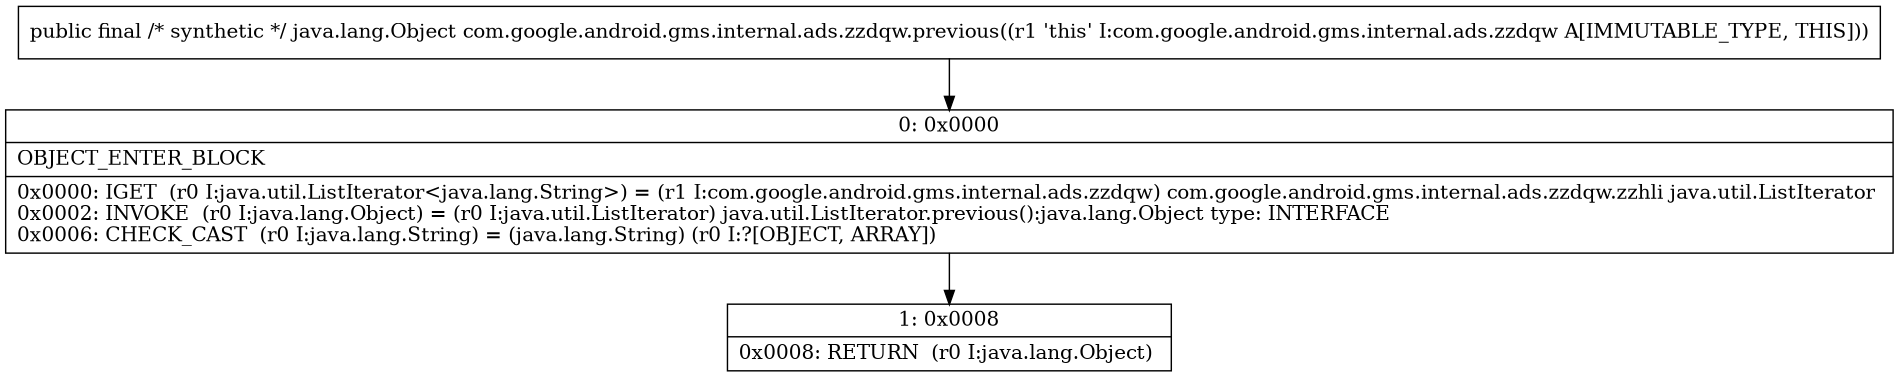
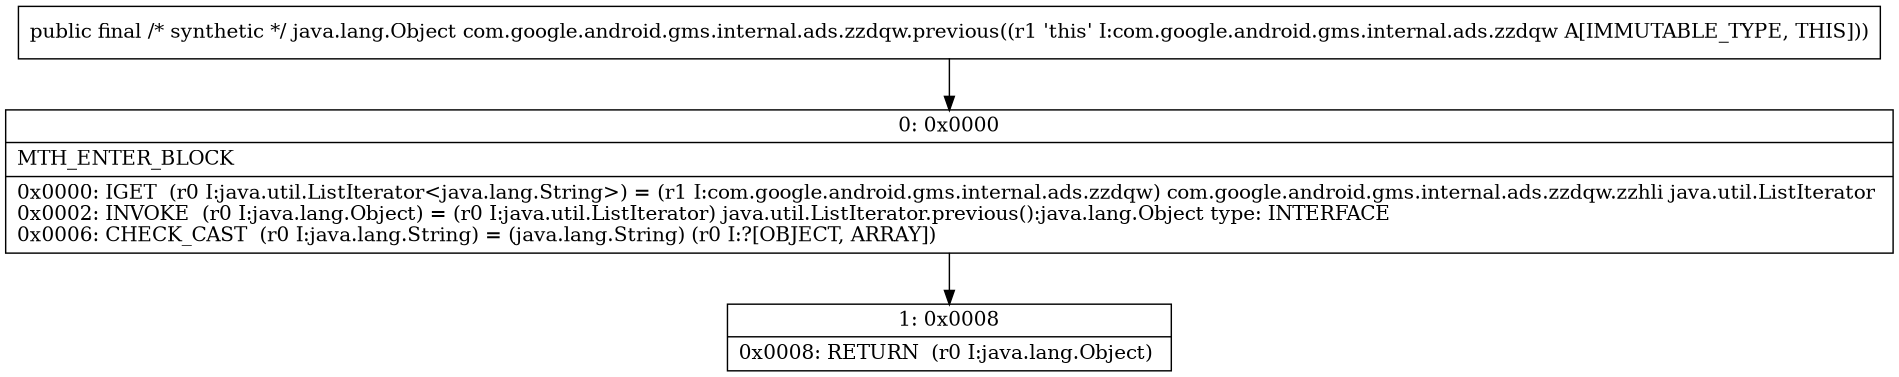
(141, 159) -> (126, 159)
